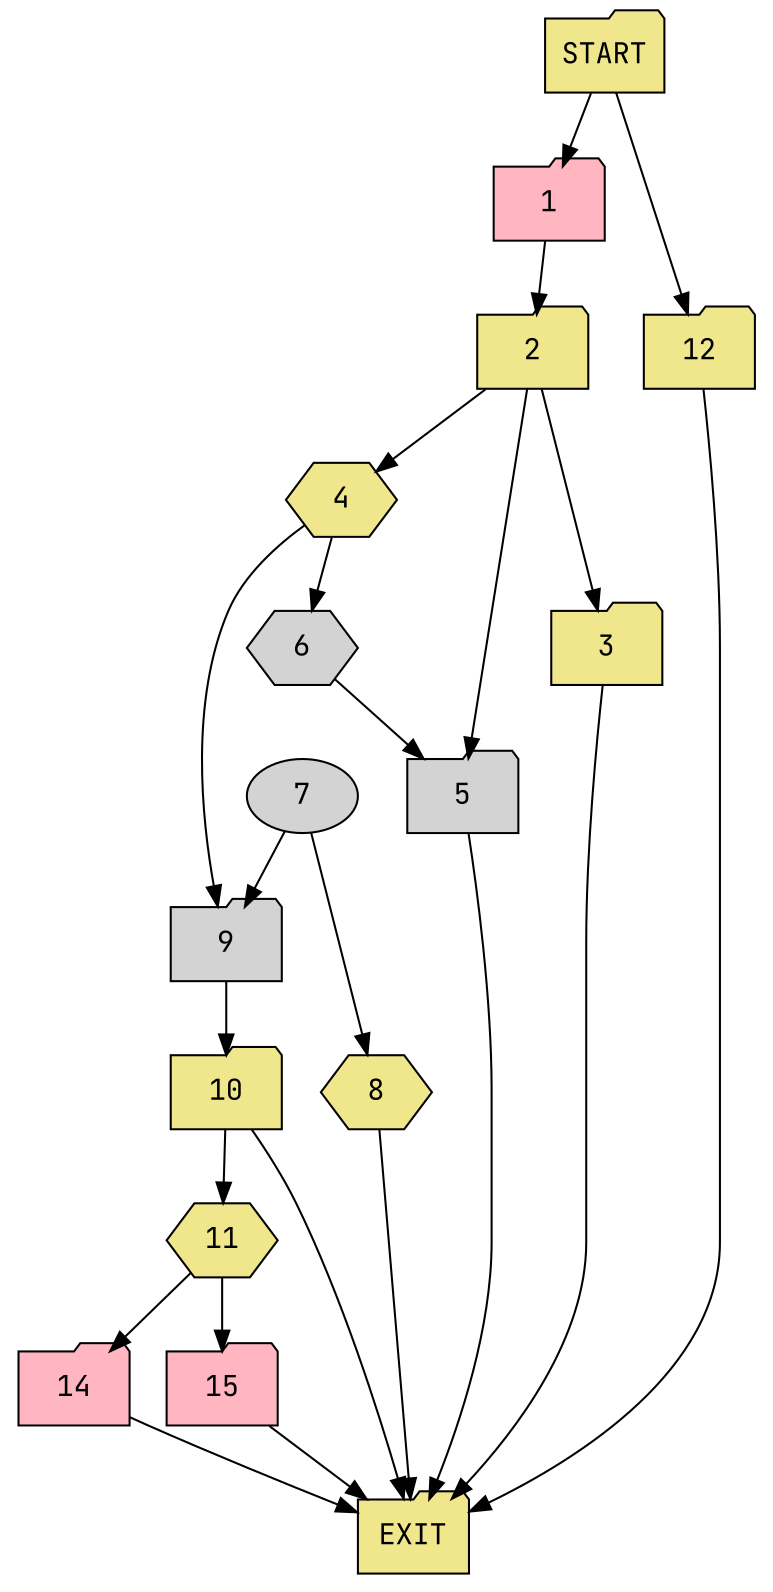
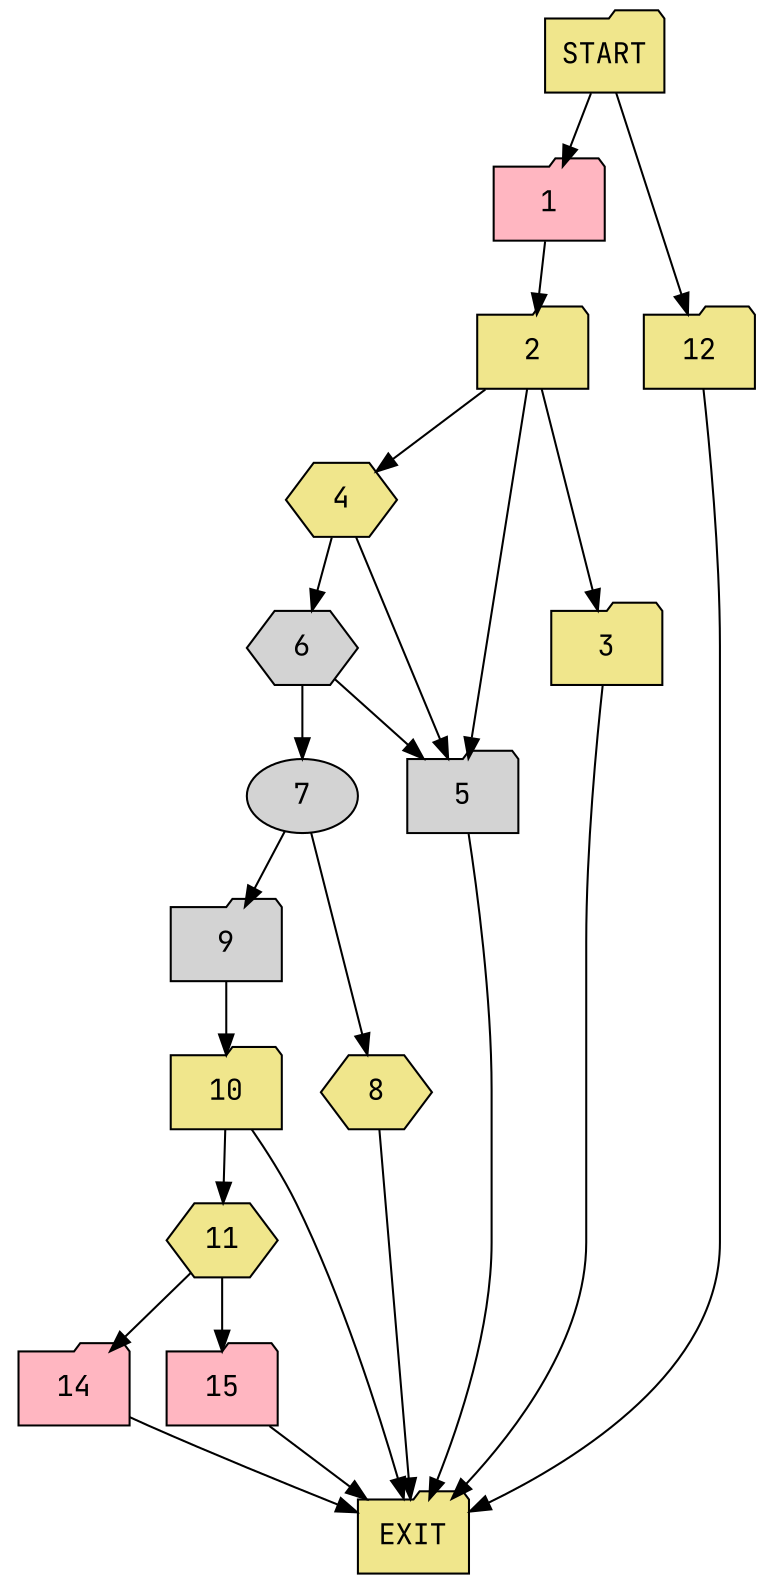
(207, 690) -> (398, 638)
none -> (302, 712)
